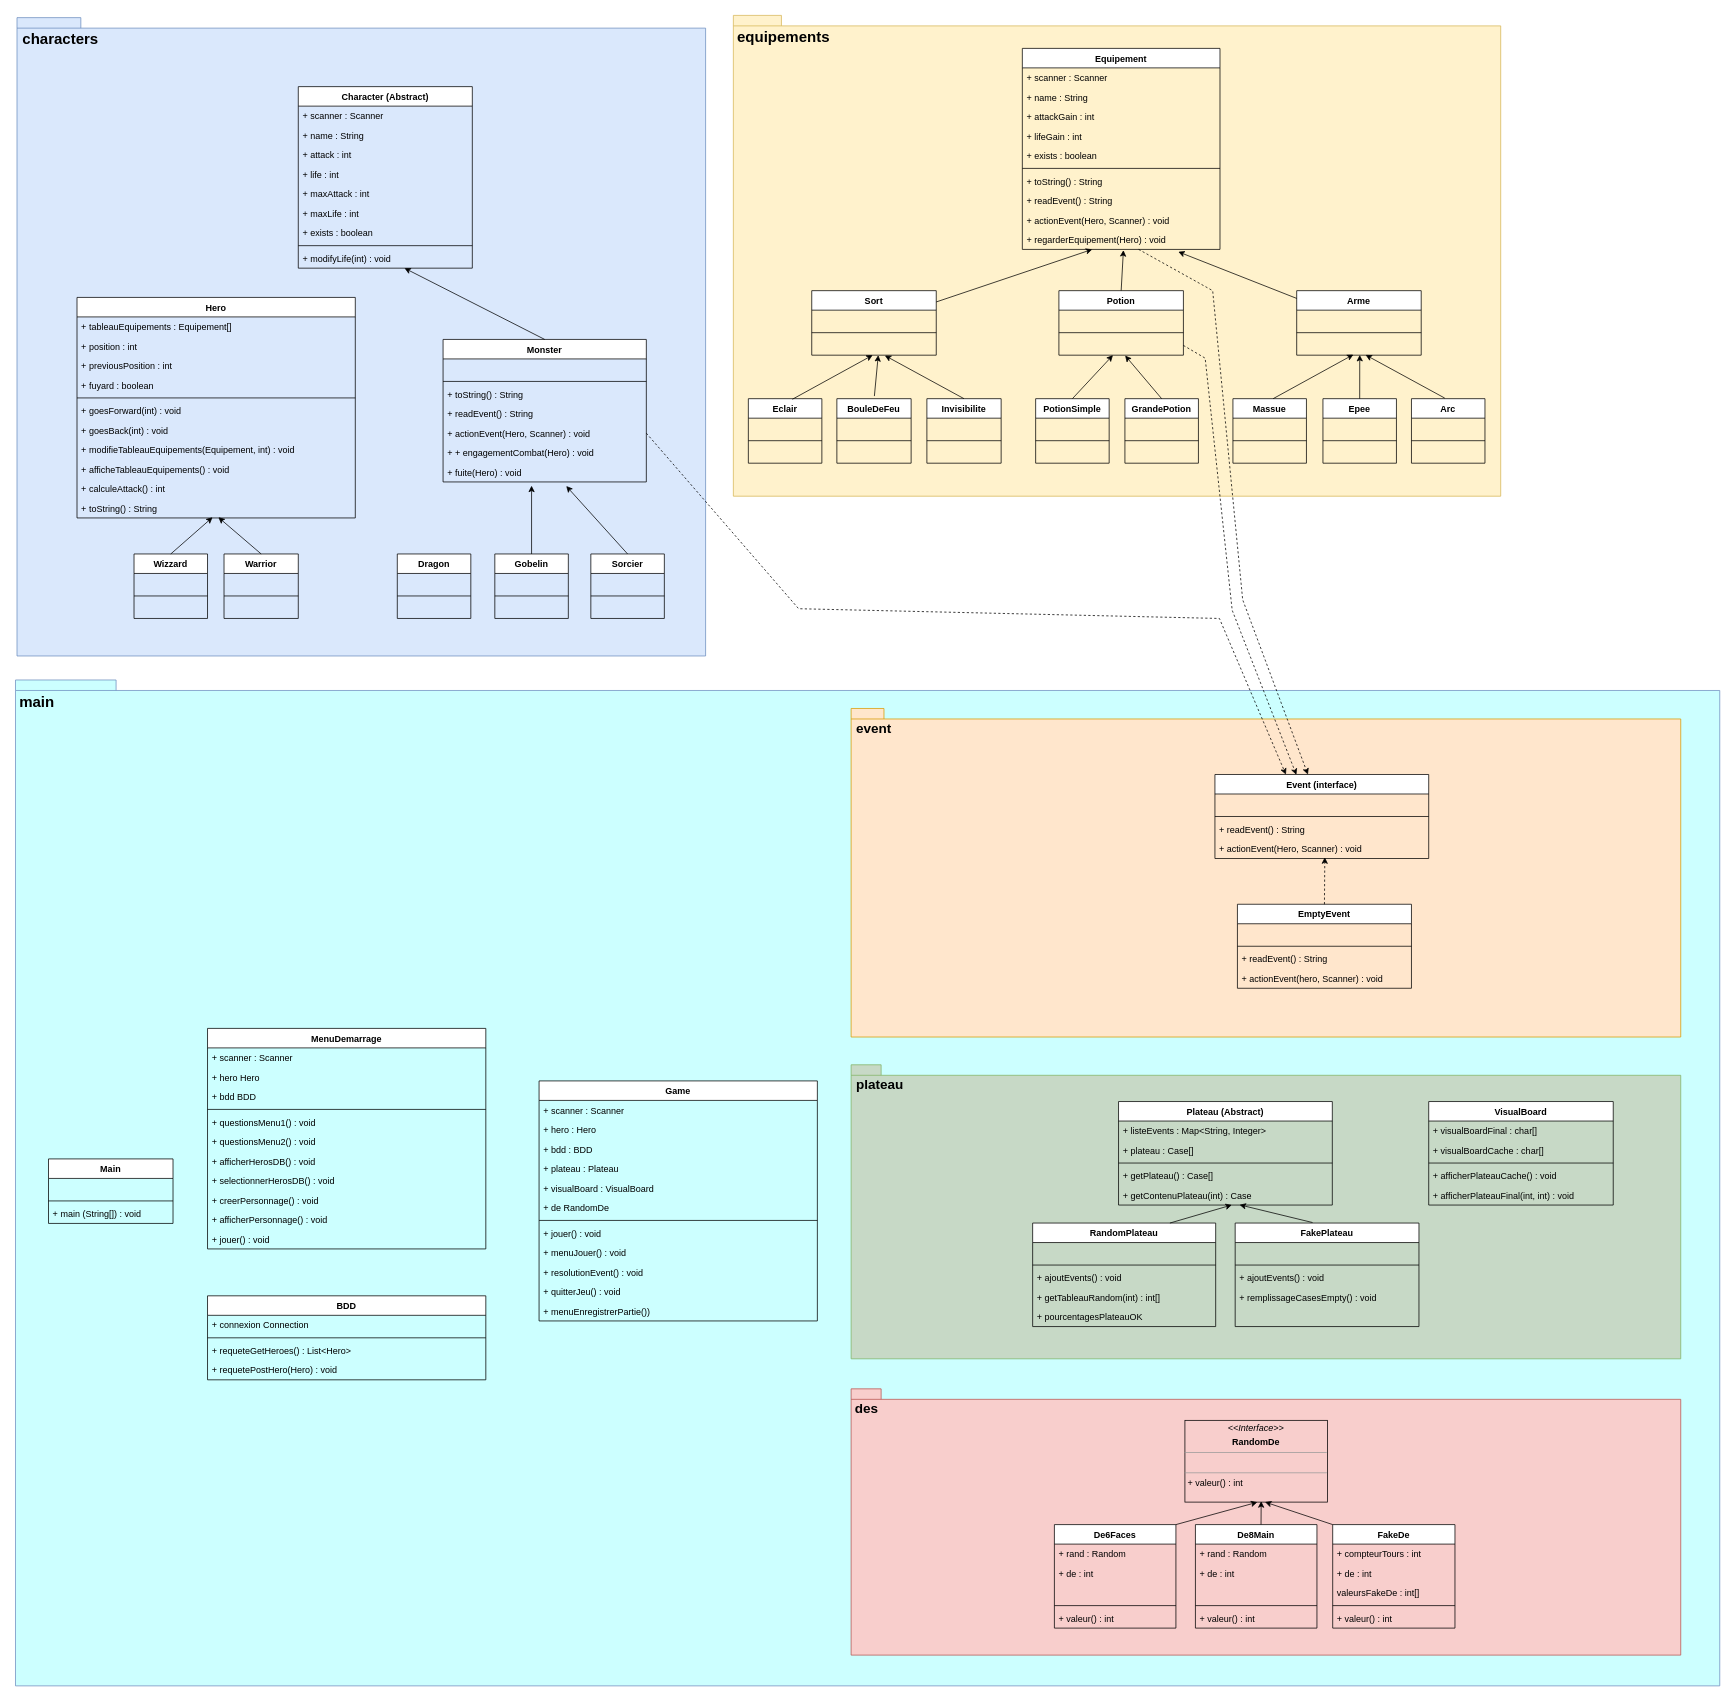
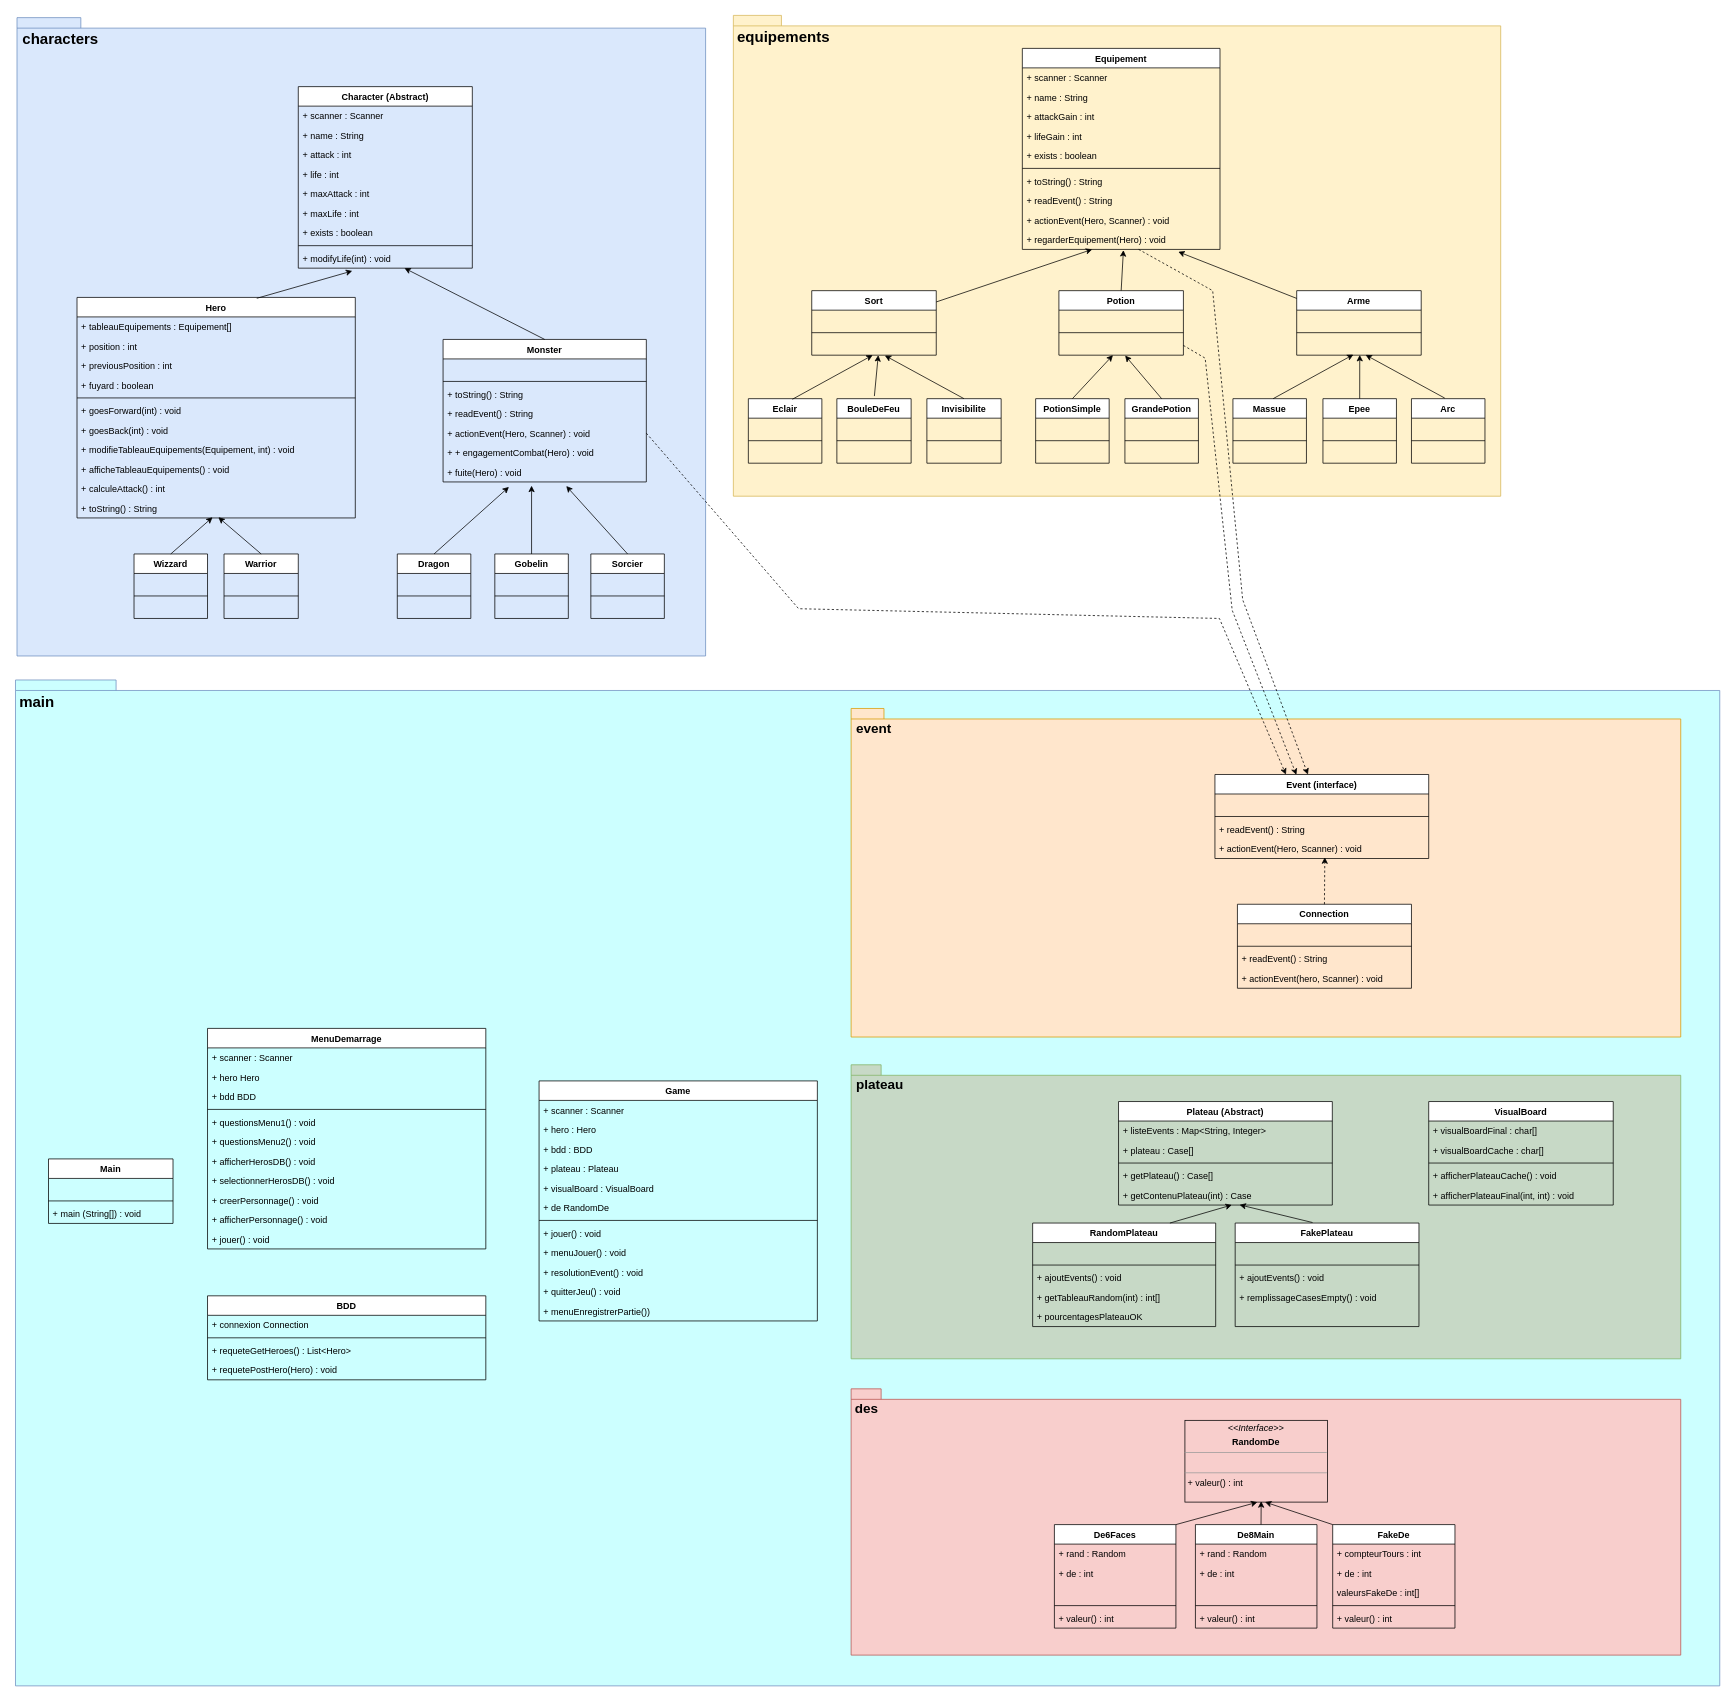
none -> (303, 285)
none -> (469, 522)
(1324, 914) -> (1324, 914)
